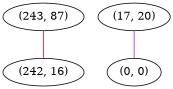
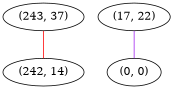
(44, 17) -> (44, 17)
(134, 17) -> (134, 17)
(44, 72) -> (44, 72)
